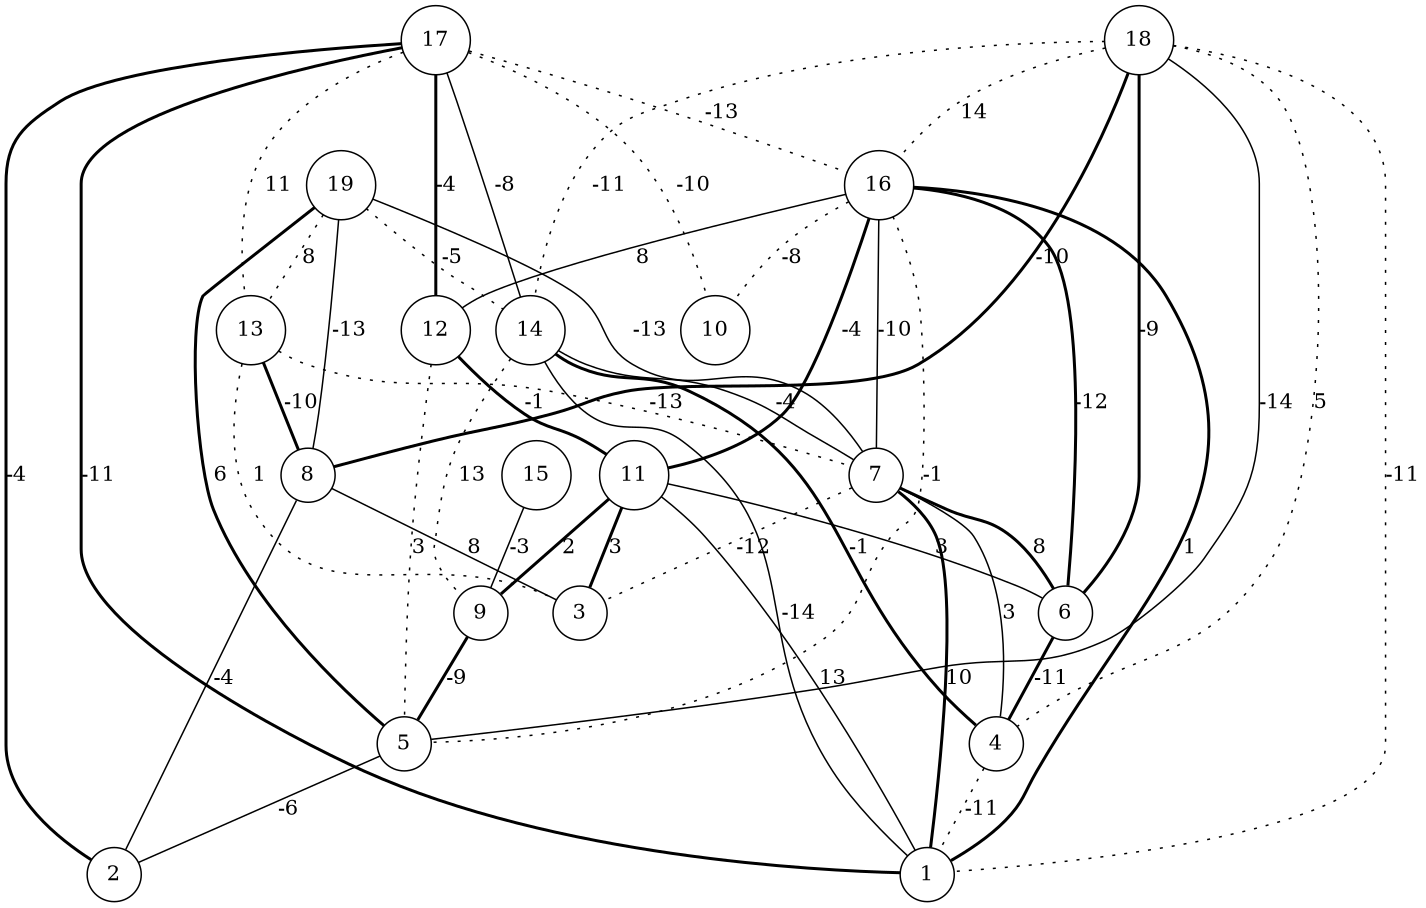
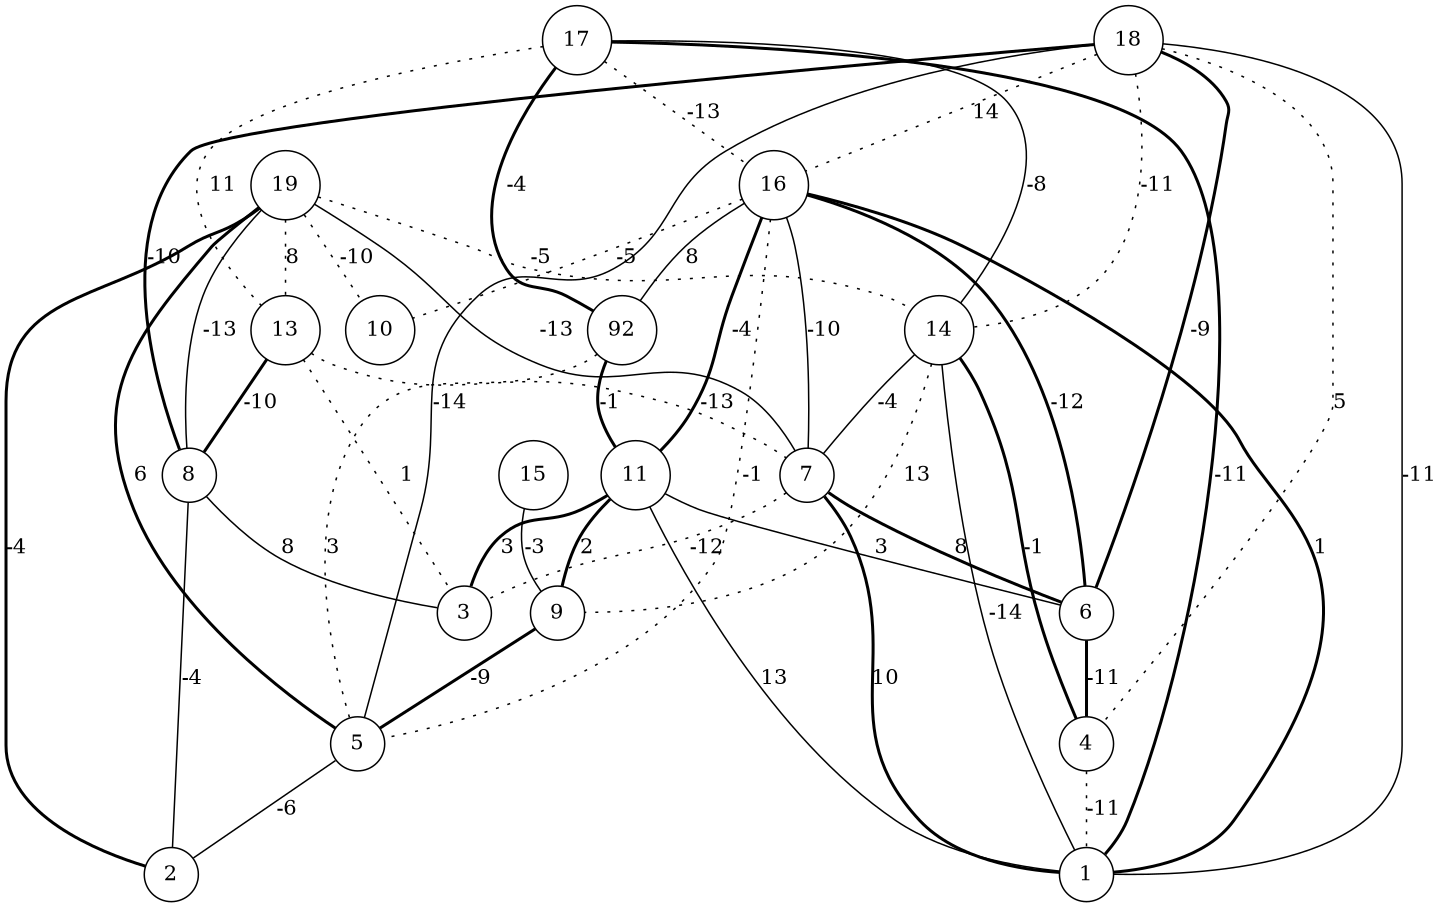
(622, 141) -> (333, 258)
(792, 258) -> (627, 258)
(6, 313) -> (6, 502)
(436, 330) -> (622, 330)
(1386, 561) -> (1402, 487)
(995, 587) -> none
